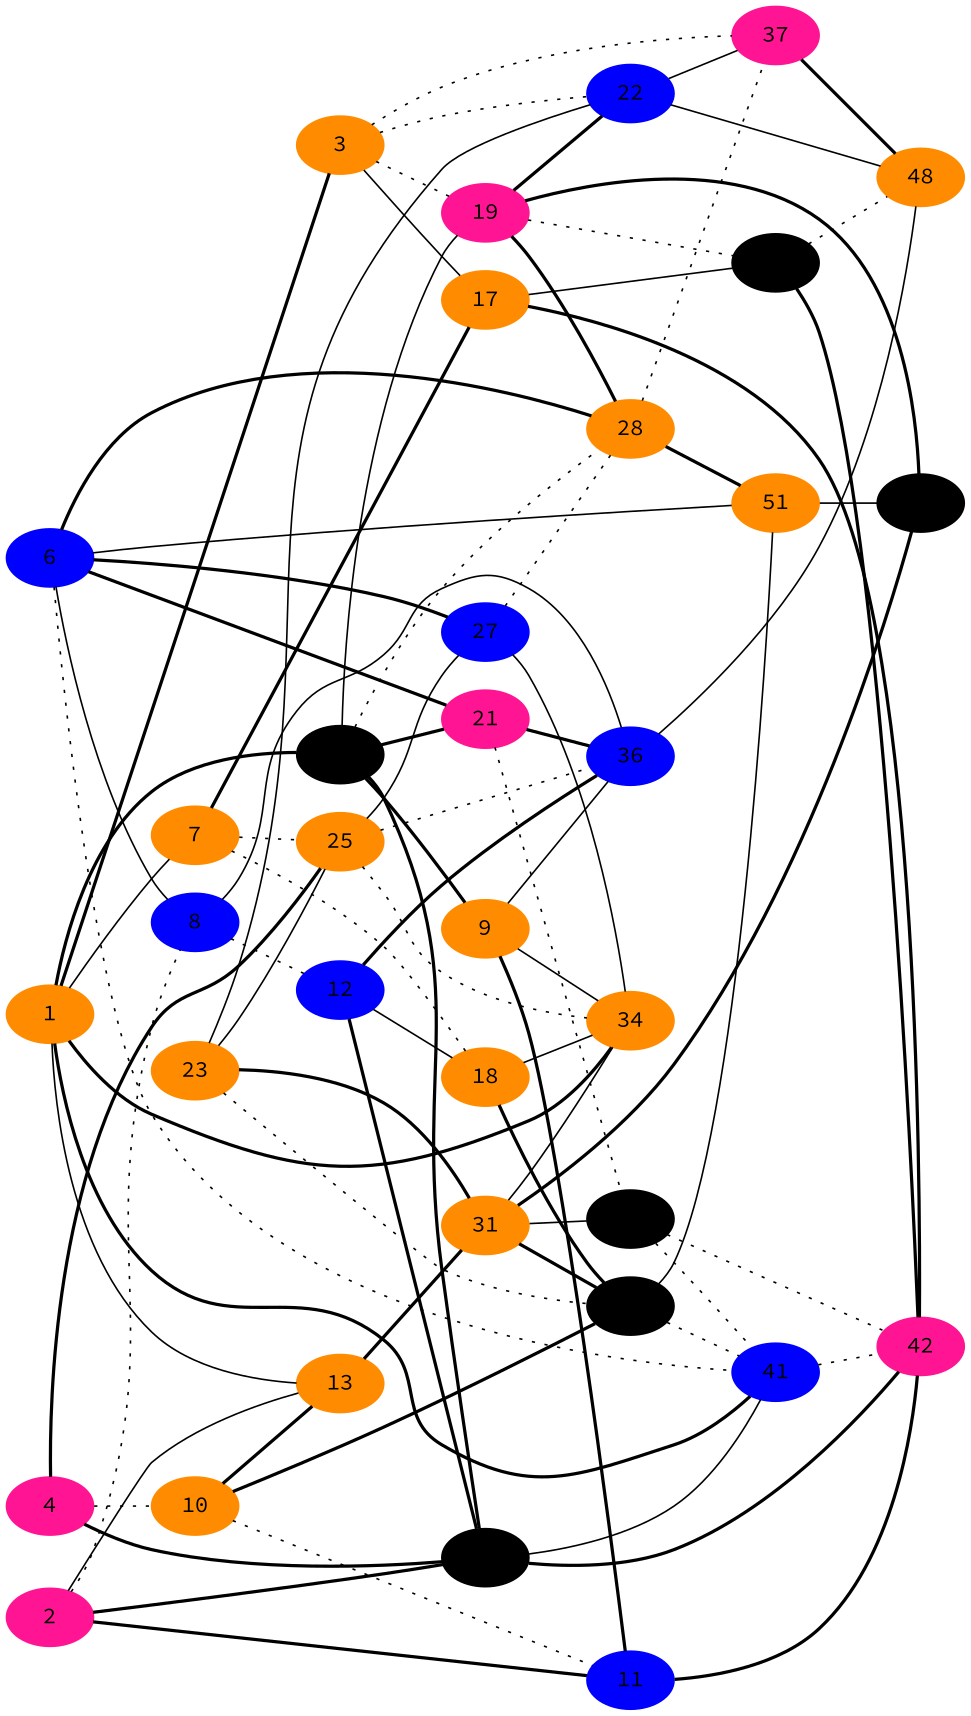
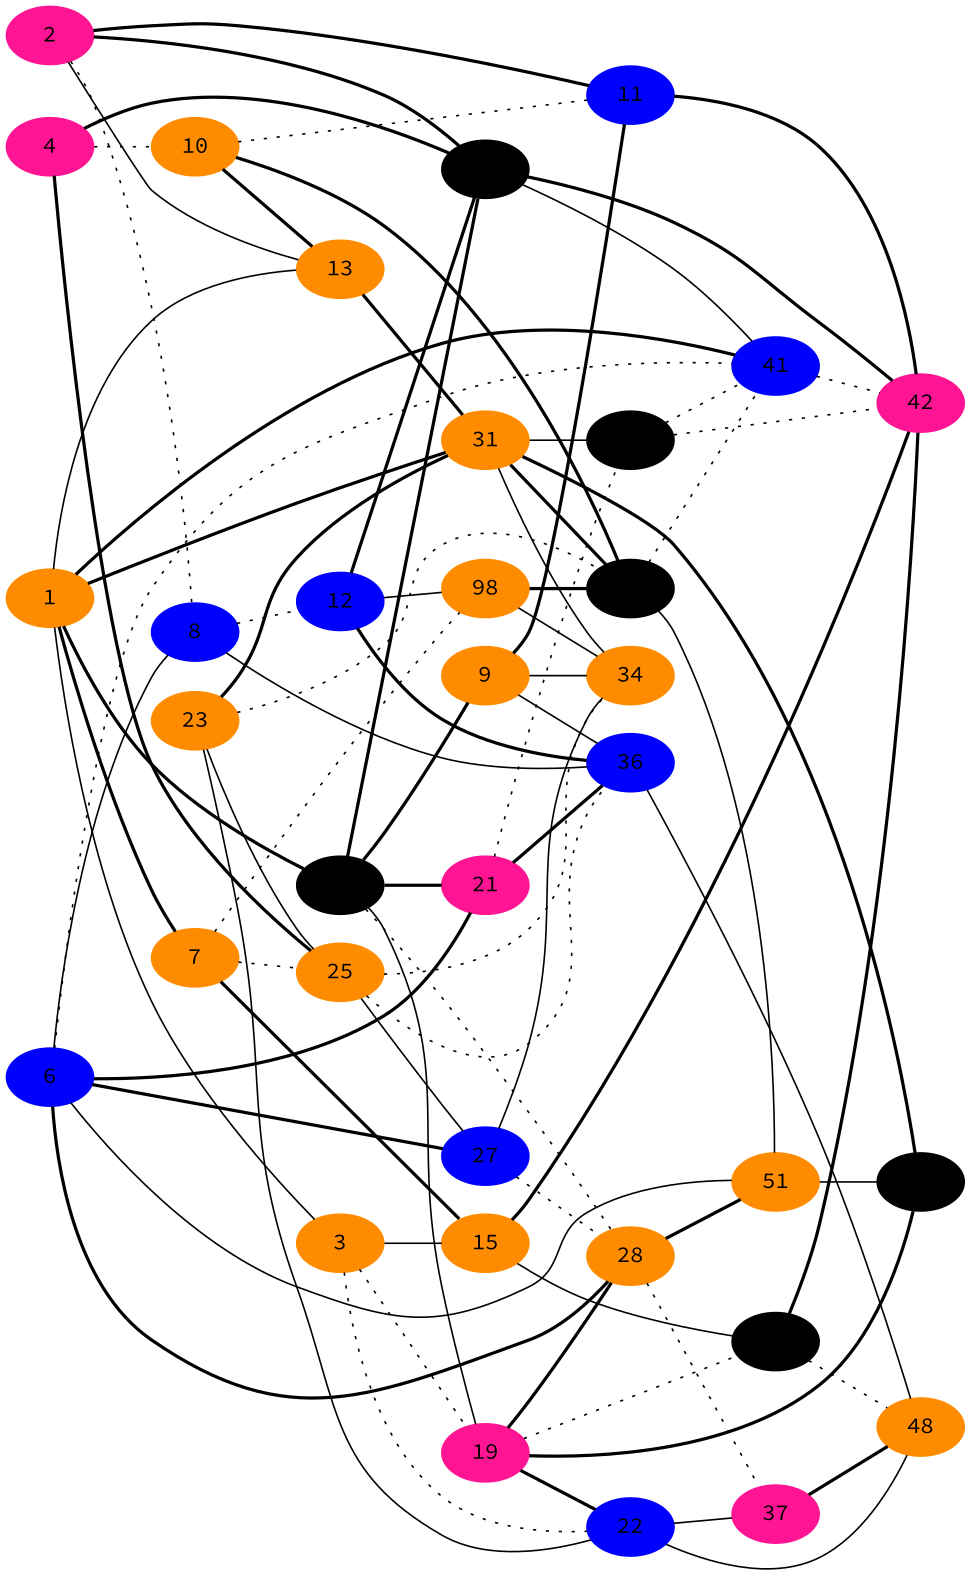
(546, 57) -> none
(485, 300) -> (485, 1243)
(195, 580) -> (129, 949)
(117, 922) -> (114, 798)
(485, 1077) -> (485, 589)
(340, 1166) -> (266, 515)
